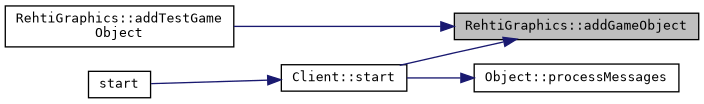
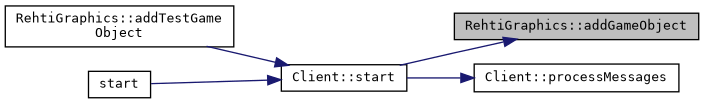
(337, 26) -> (241, 54)
(577, 78) -> (577, 78)
